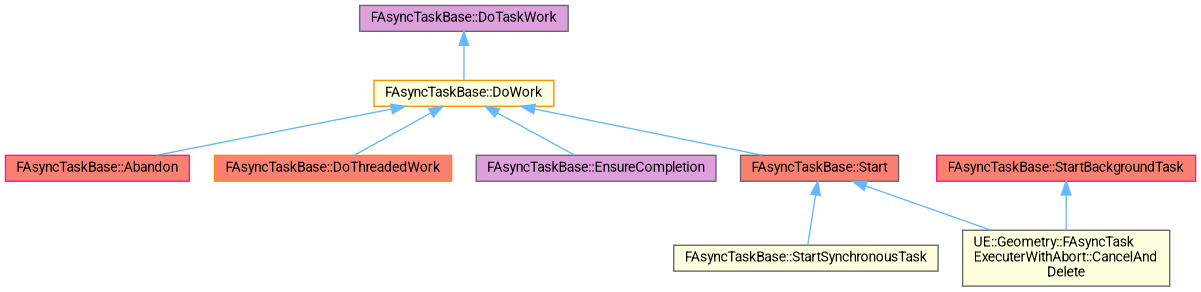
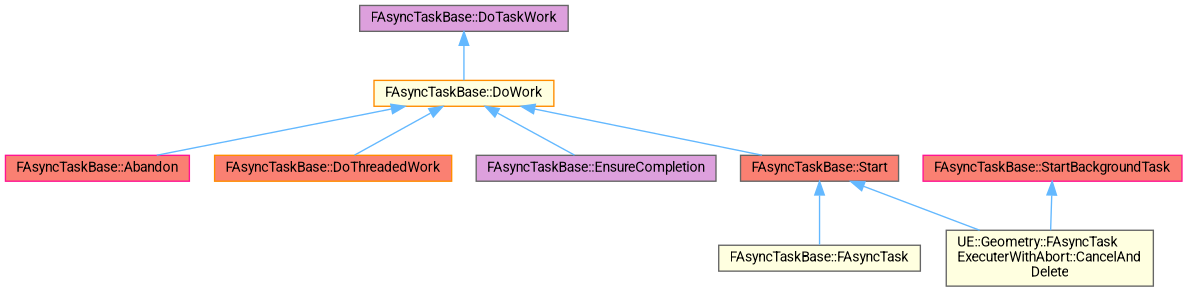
(806, 258) -> (820, 258)
